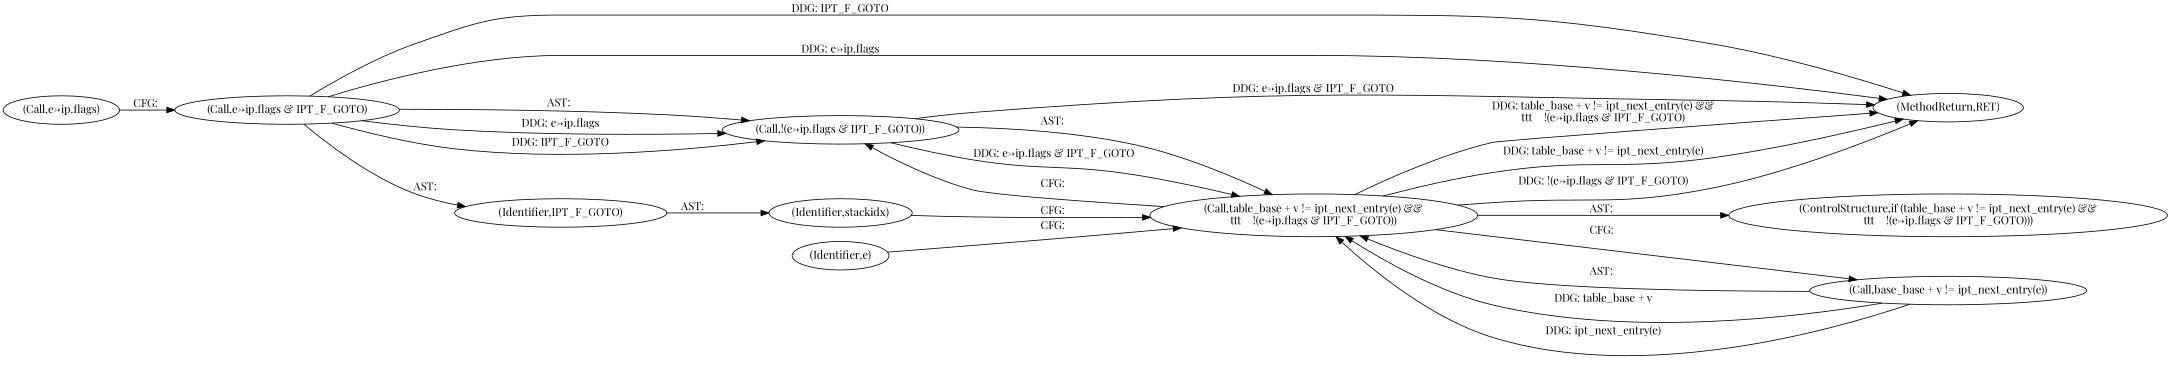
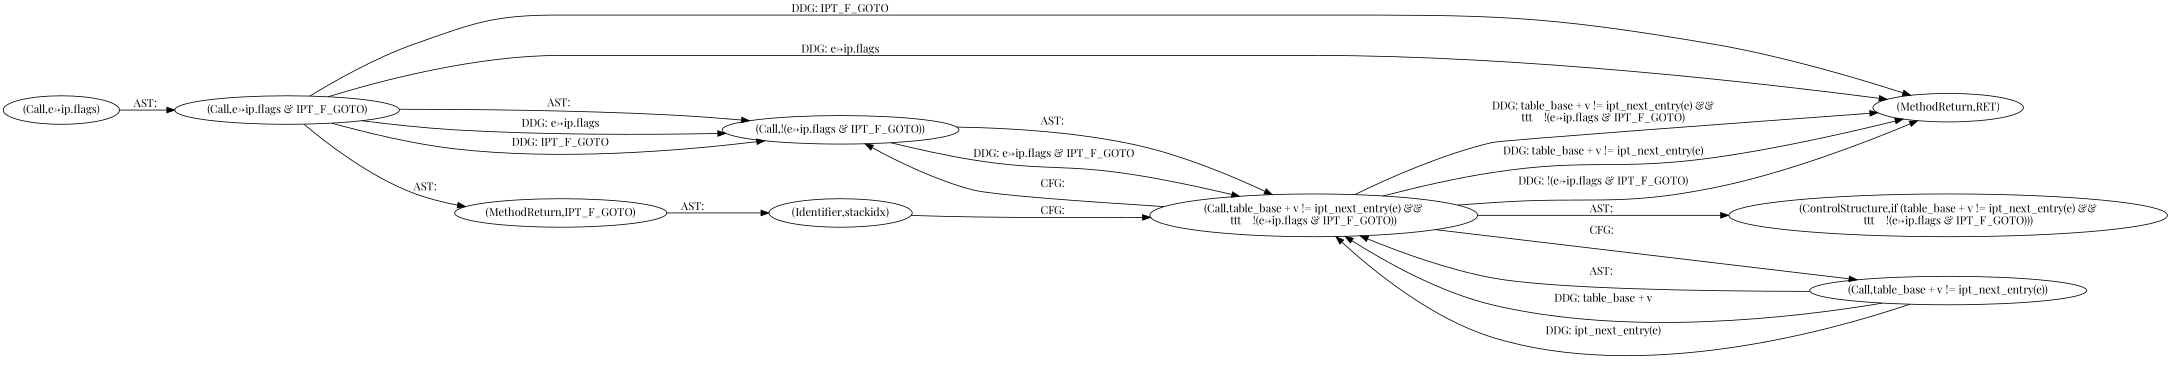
(1390, 95) -> none
(147, 104) -> (147, 104)
(561, 213) -> (561, 213)
(841, 256) -> none
(1948, 291) -> (1948, 291)
